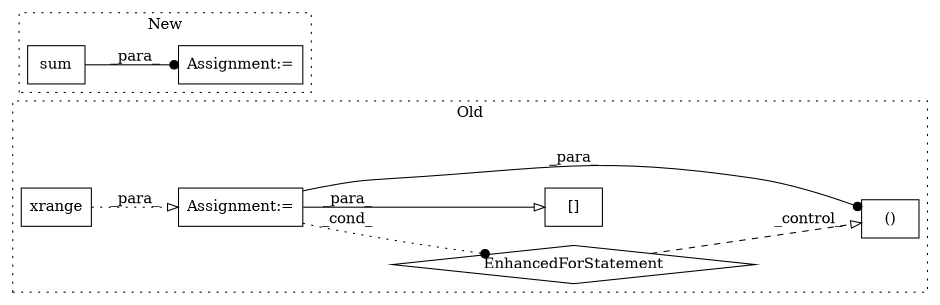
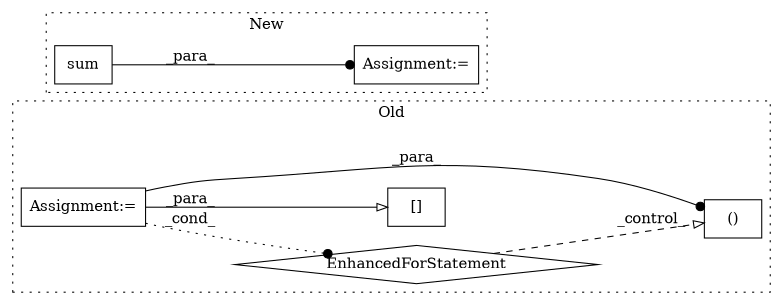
(56, 207) -> none
